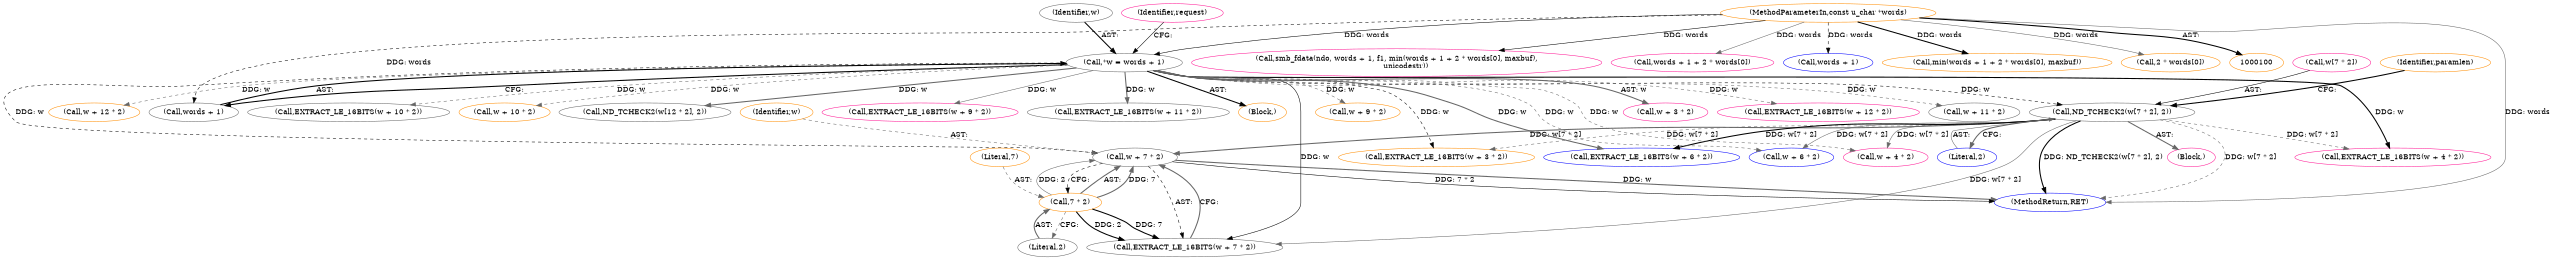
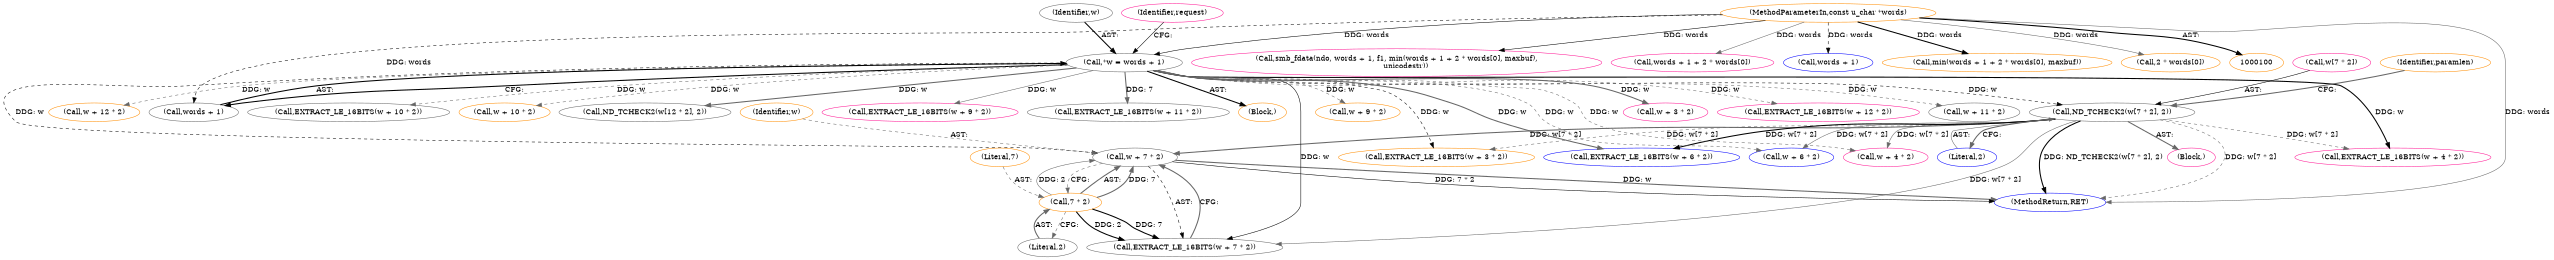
(1140, 90) -> (1140, 90)
(1634, 90) -> (1635, 90)
(2291, 90) -> (2291, 90)
(1080, 170) -> (1080, 170)
